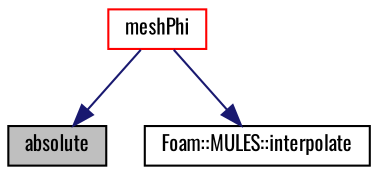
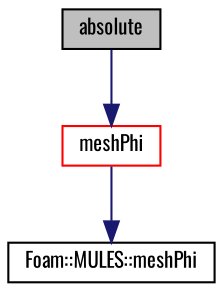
(114, 80) -> (111, 77)
(257, 146) -> (111, 262)
